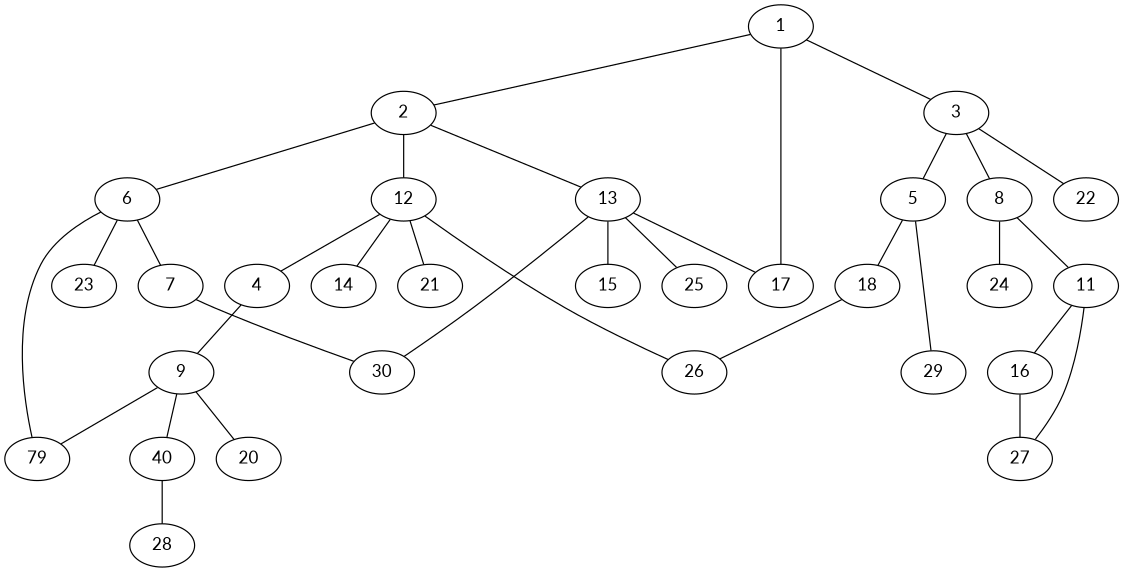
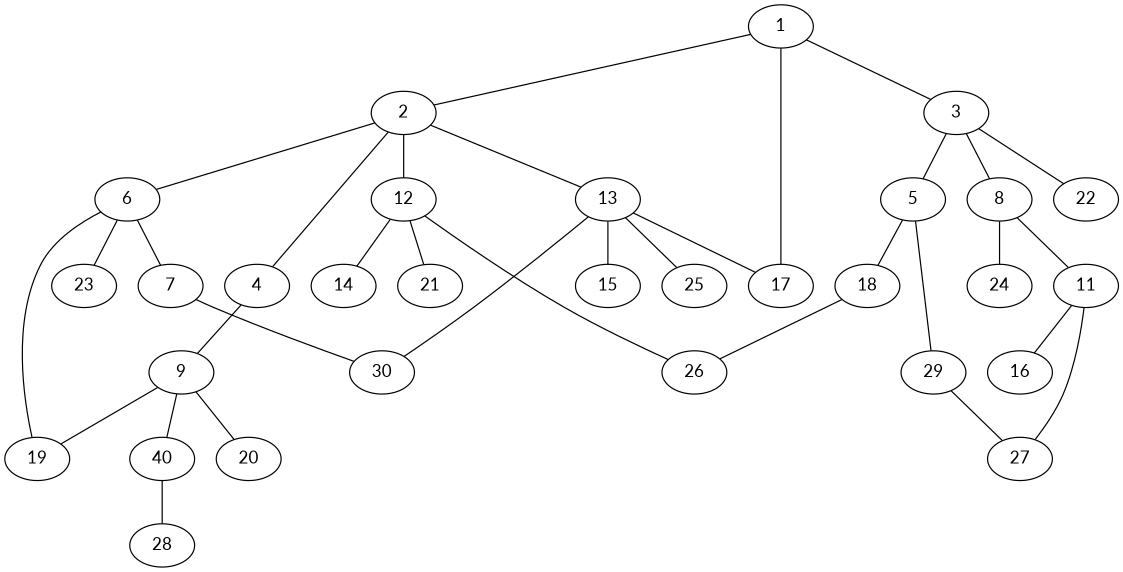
(330, 243) -> (330, 199)
(1020, 416) -> (977, 416)
(37, 459) -> (37, 459)
